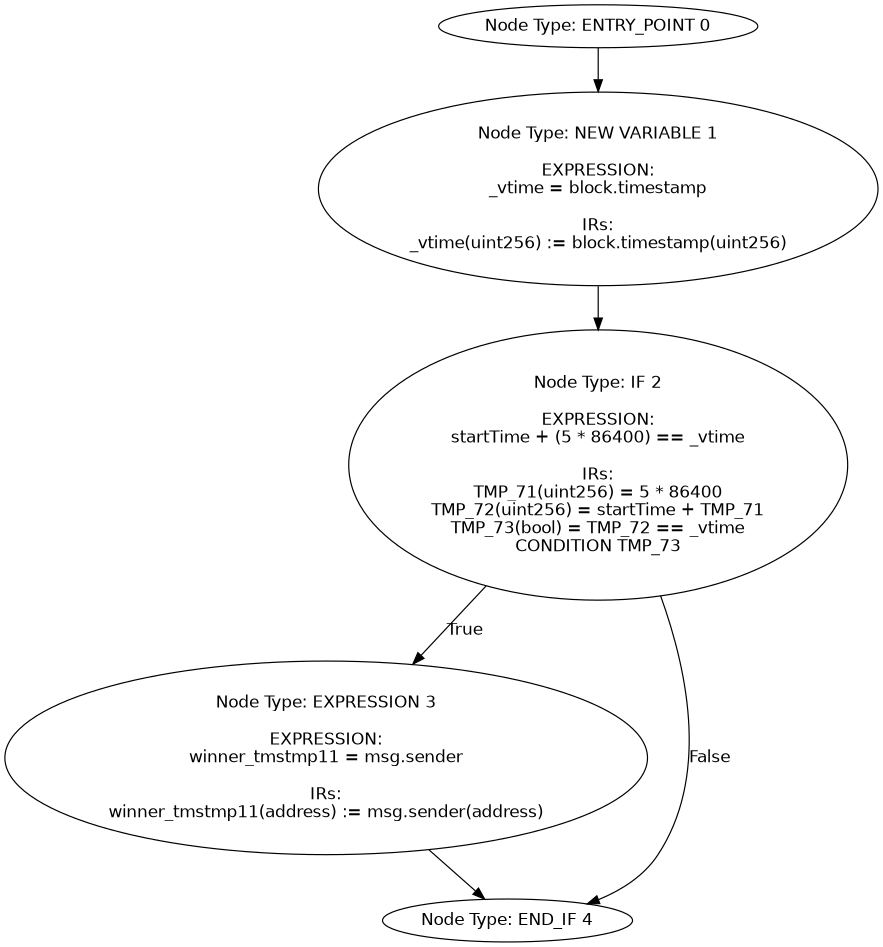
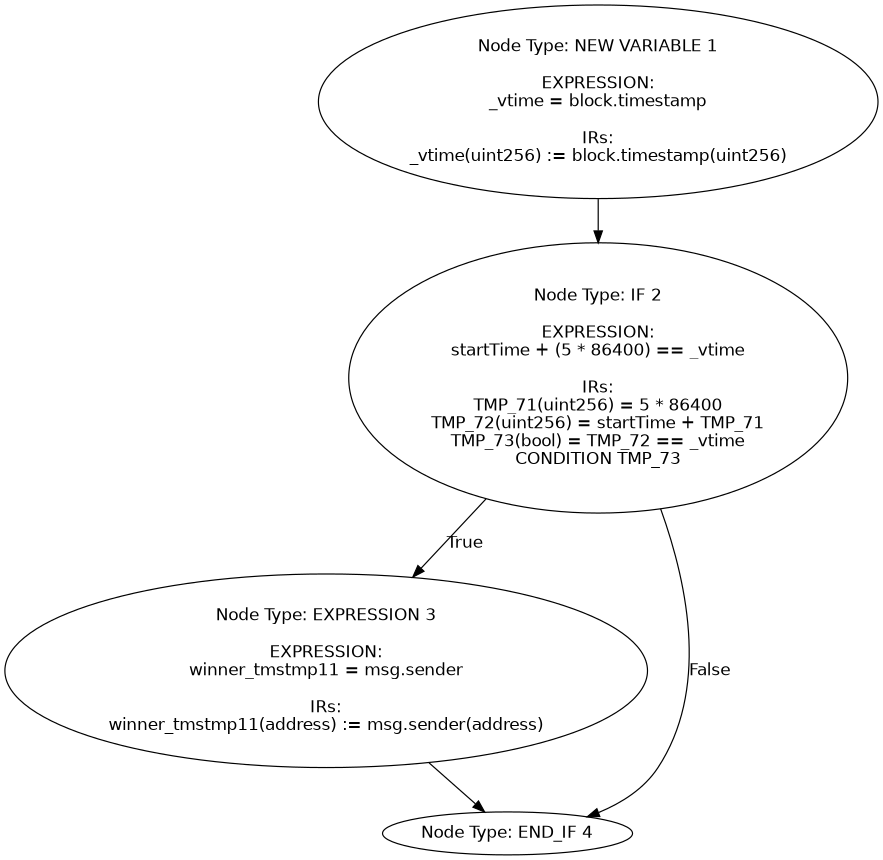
(598, 26) -> none
